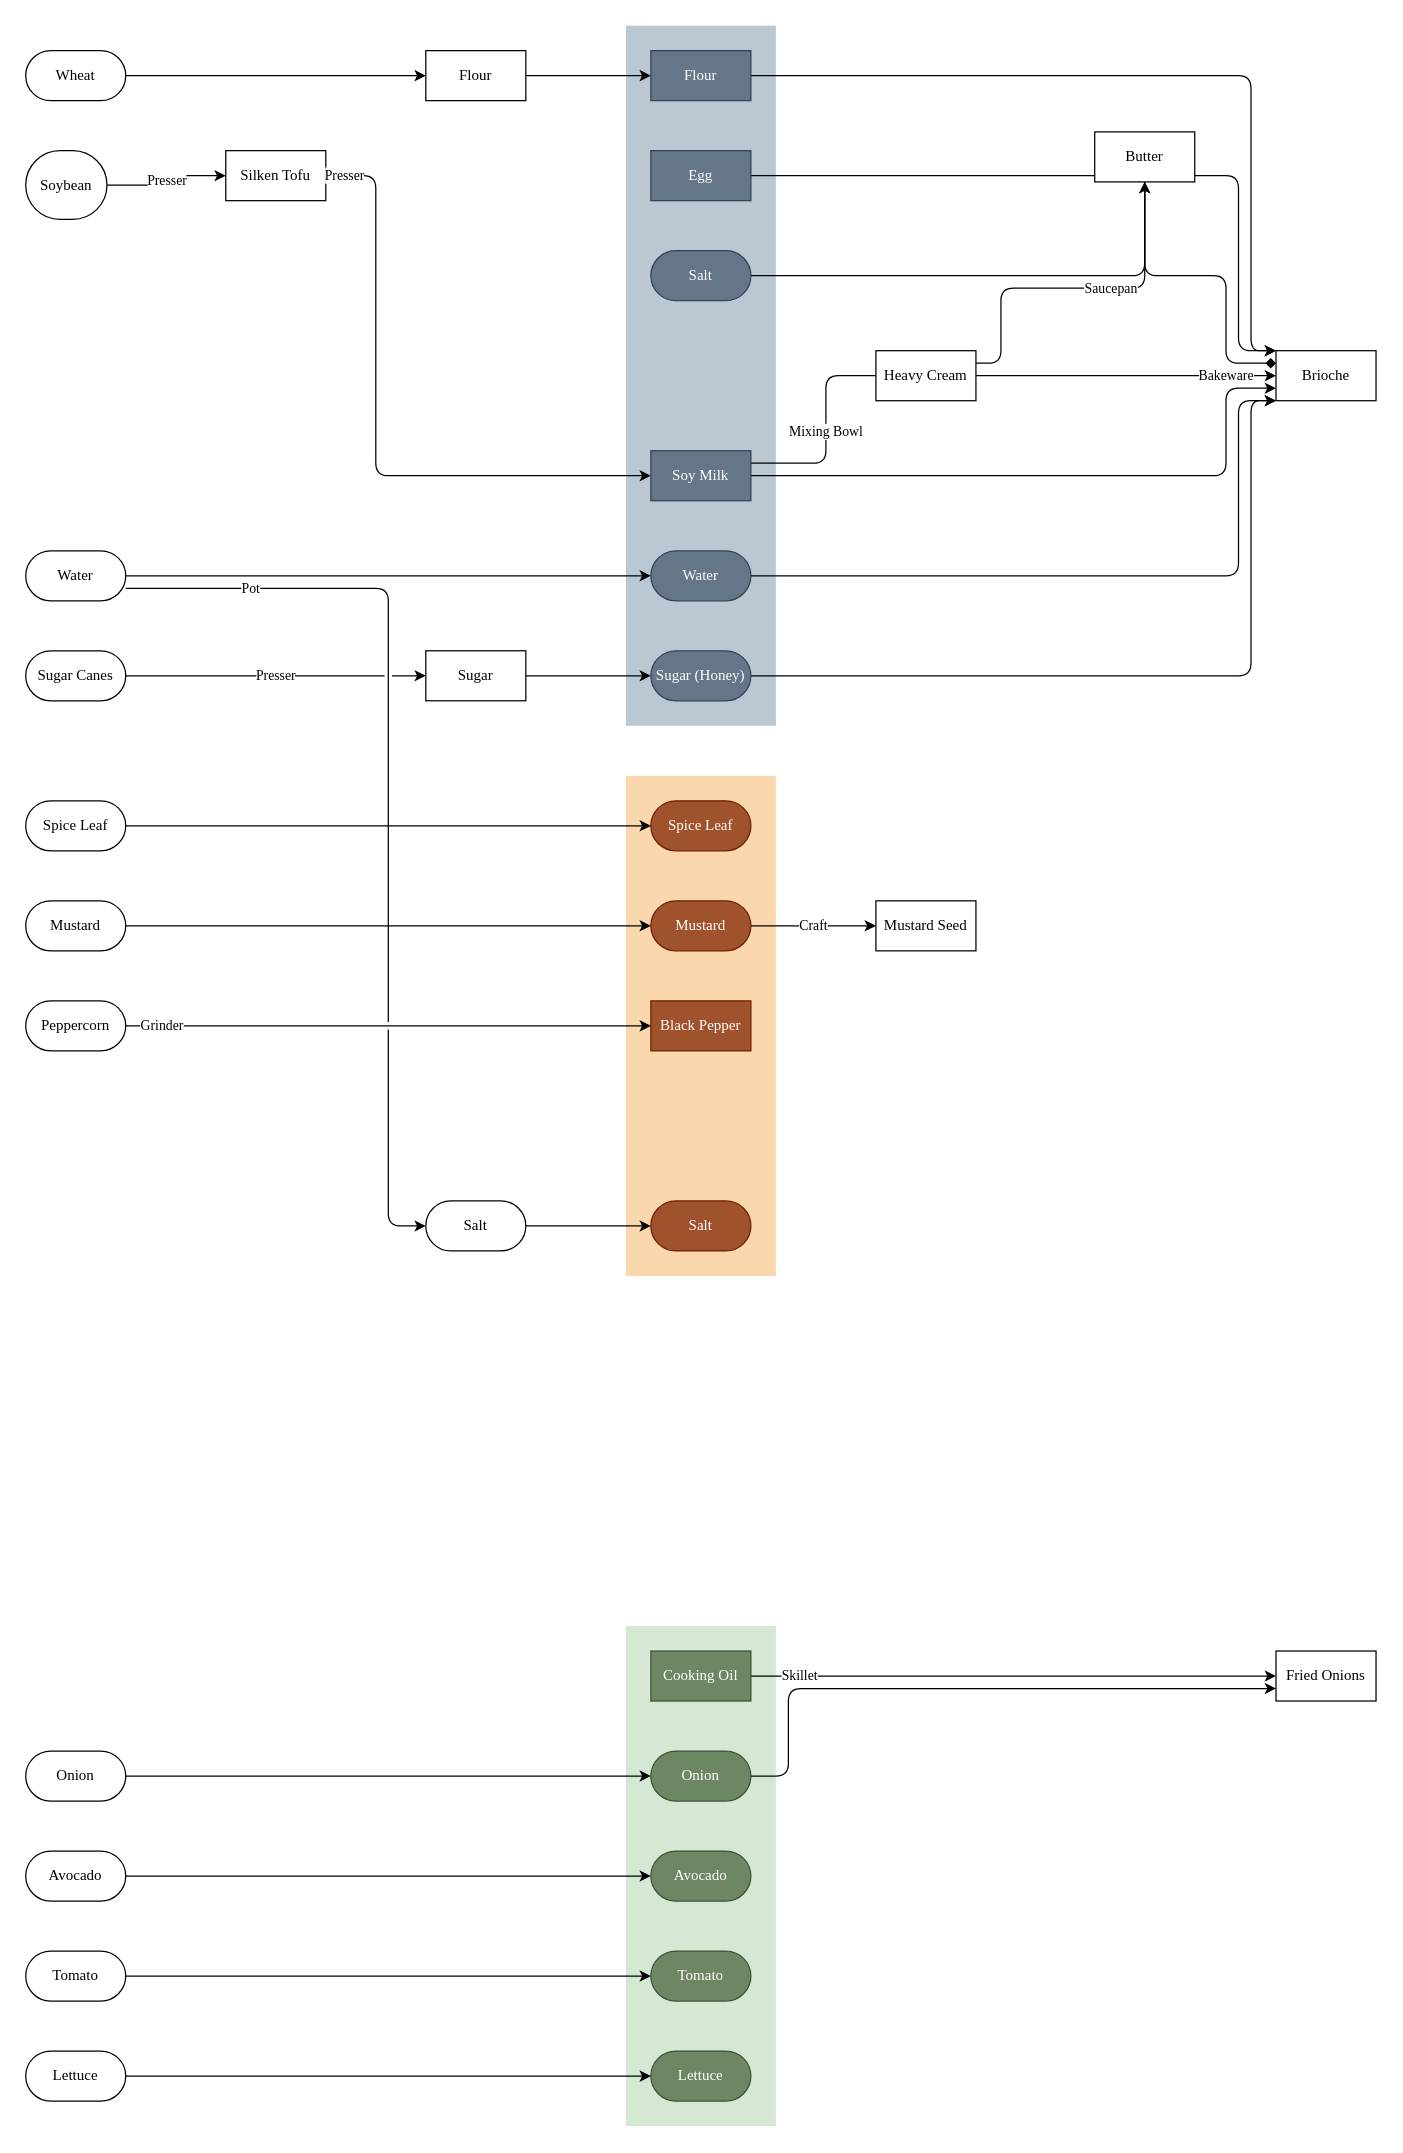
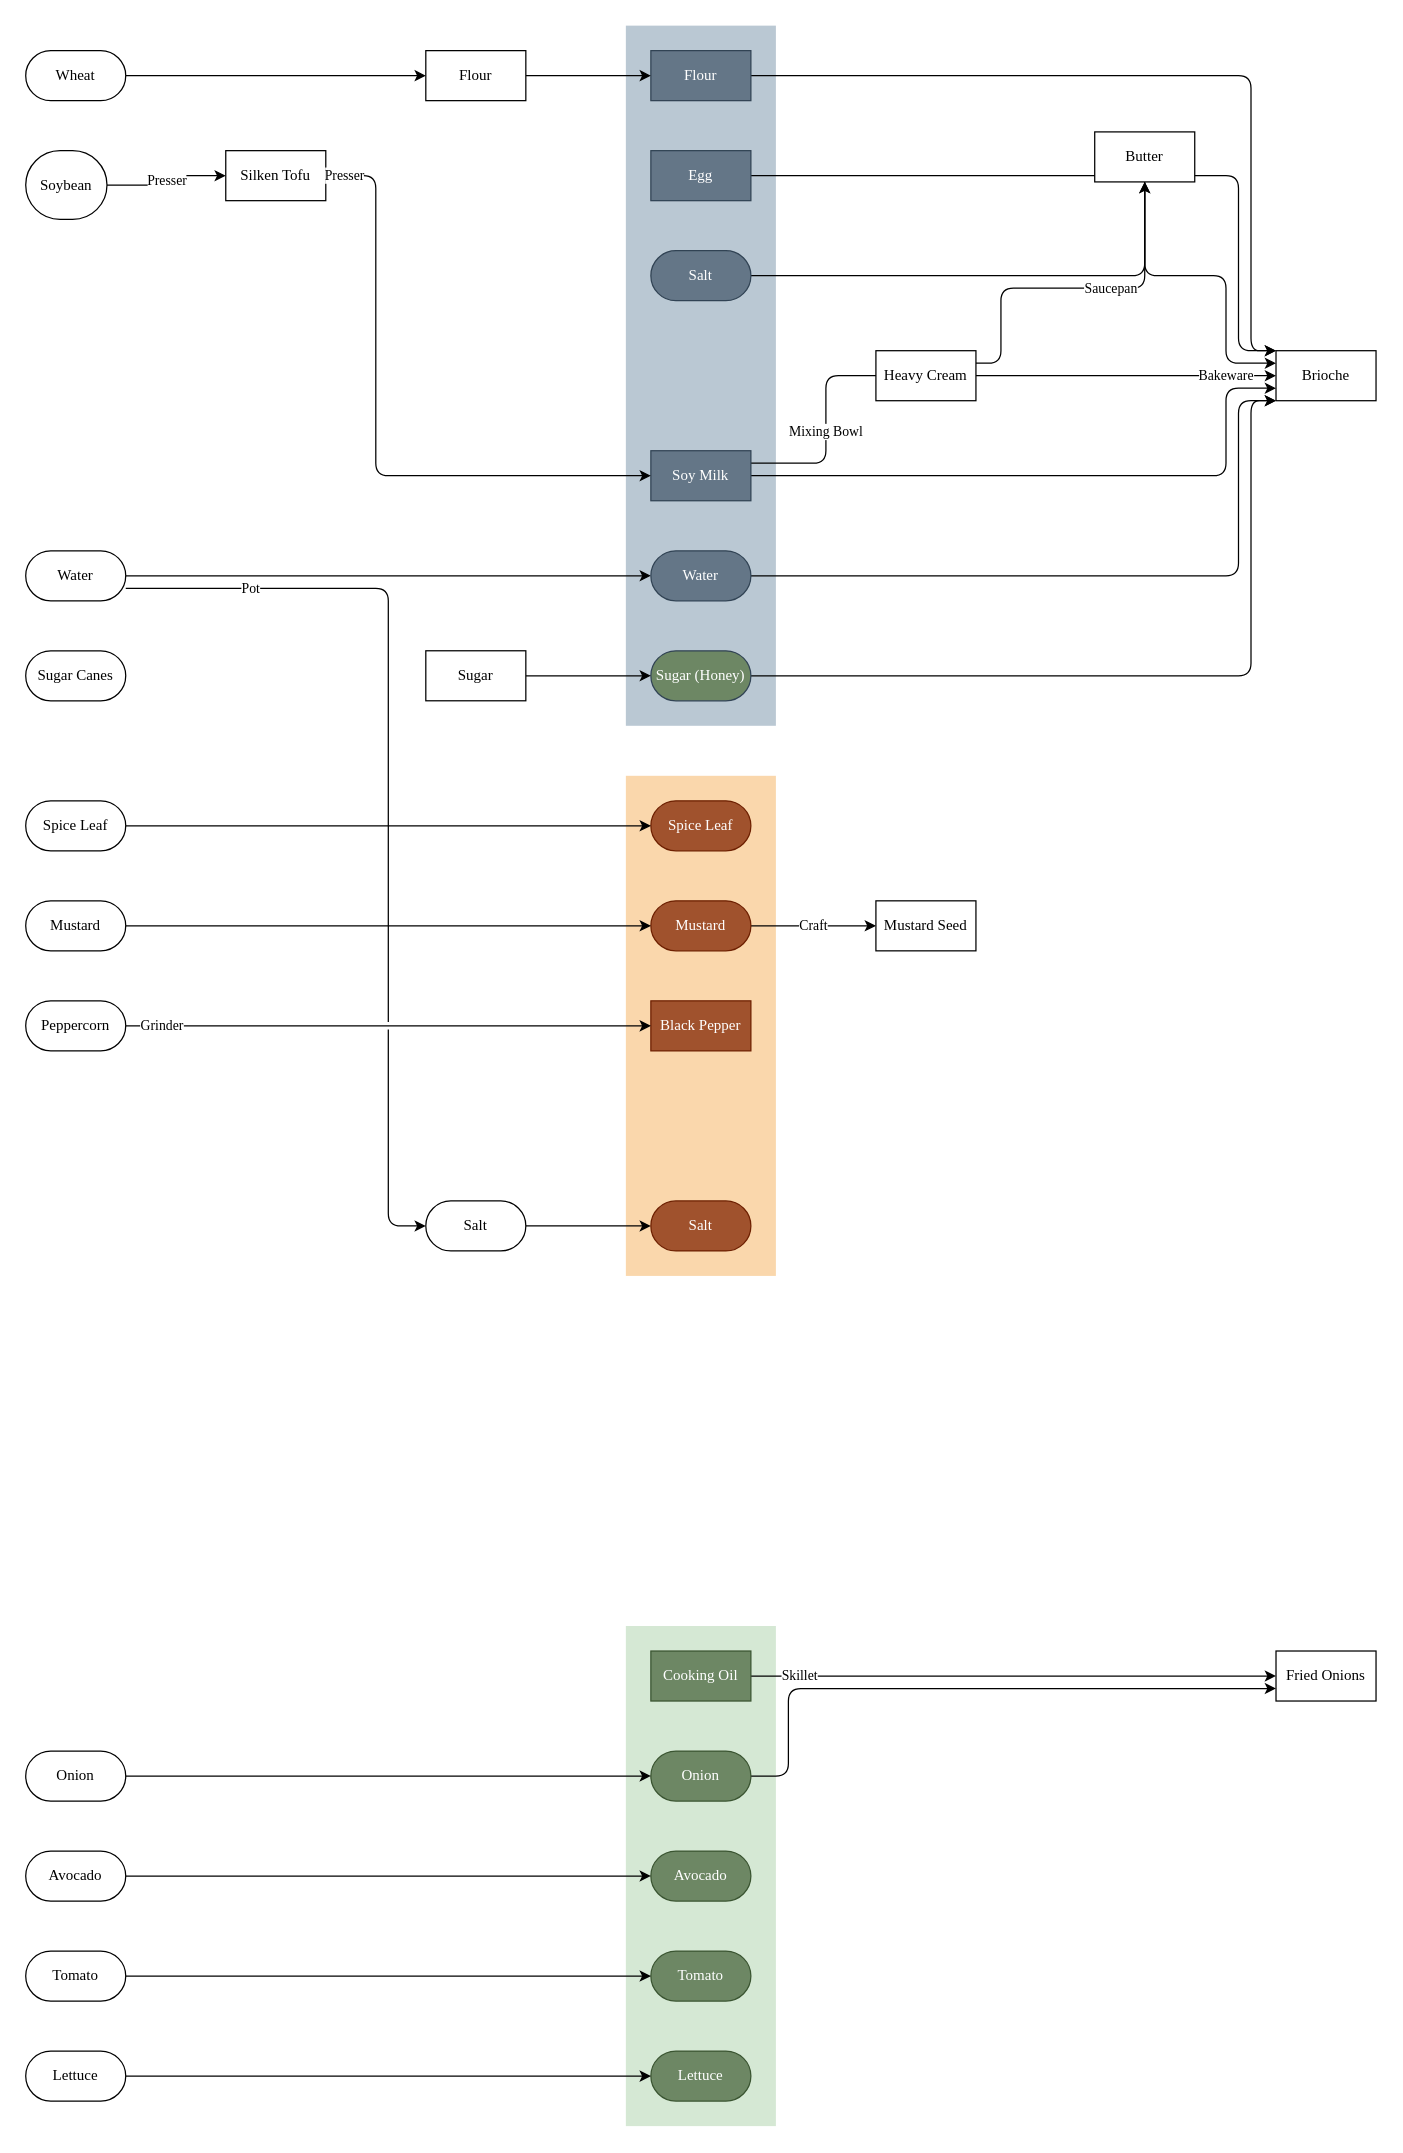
(1265, 363) -> (1266, 363)
(271, 676) -> none
(701, 676) -> (701, 676)
